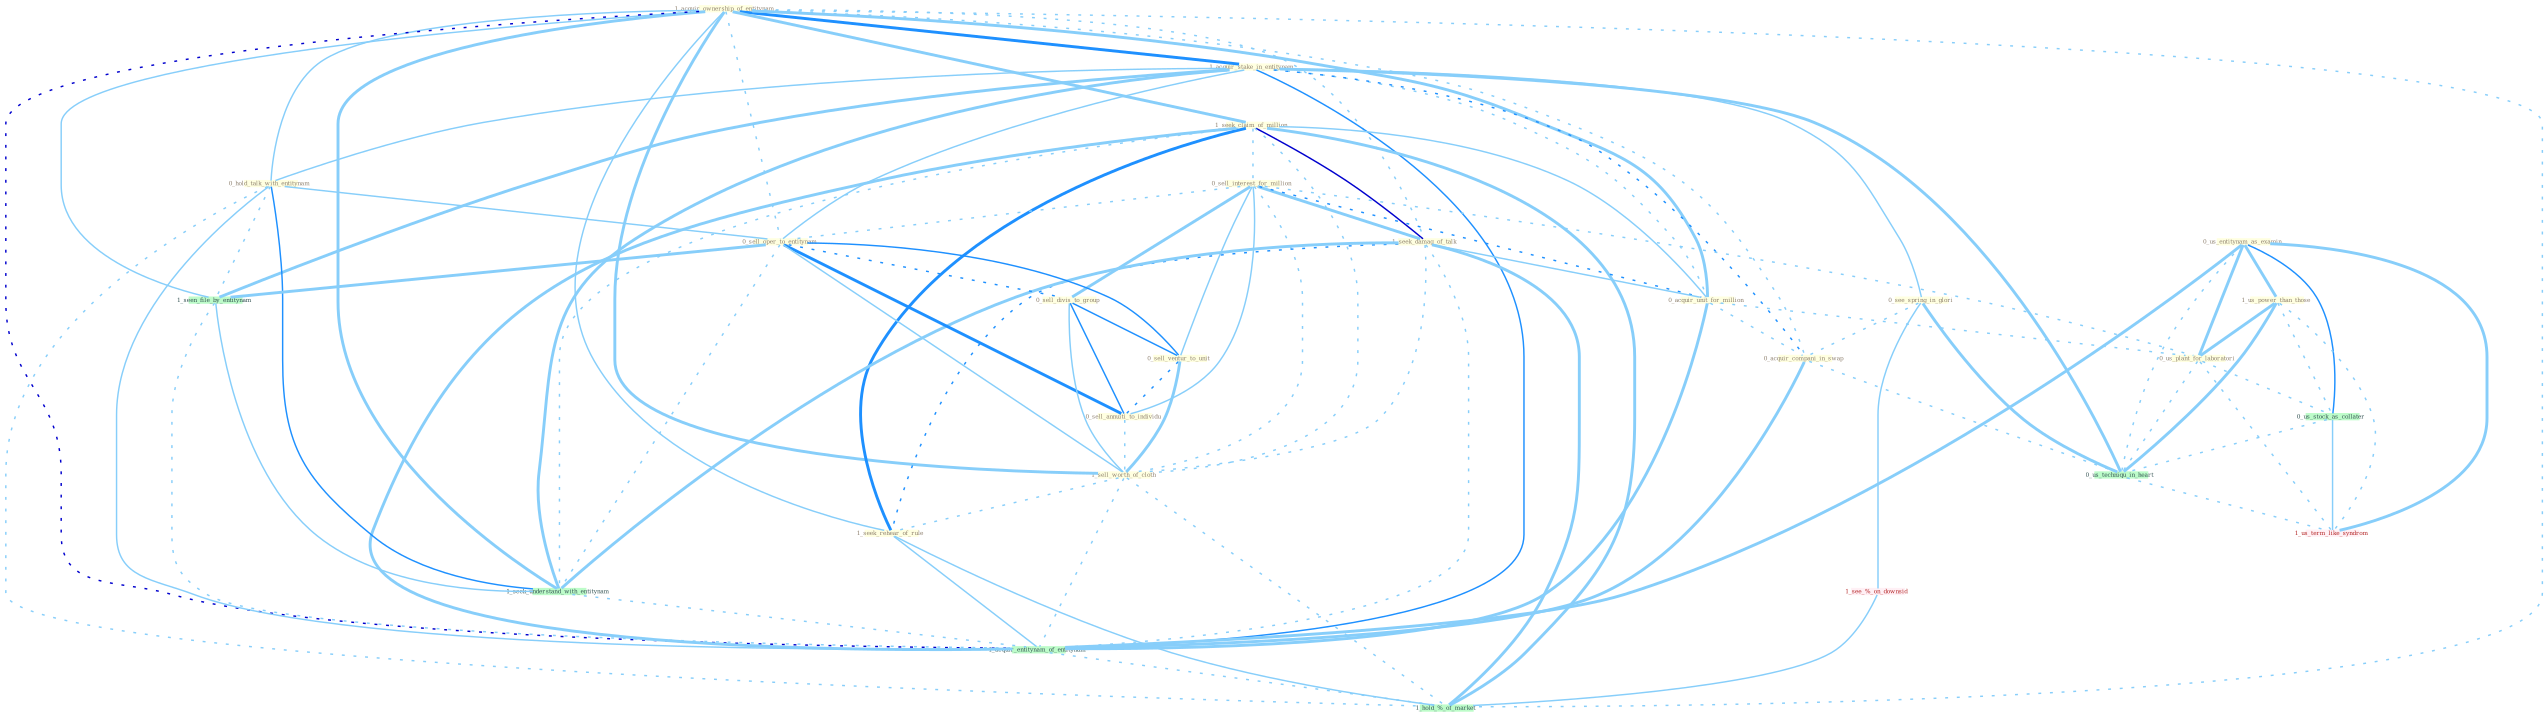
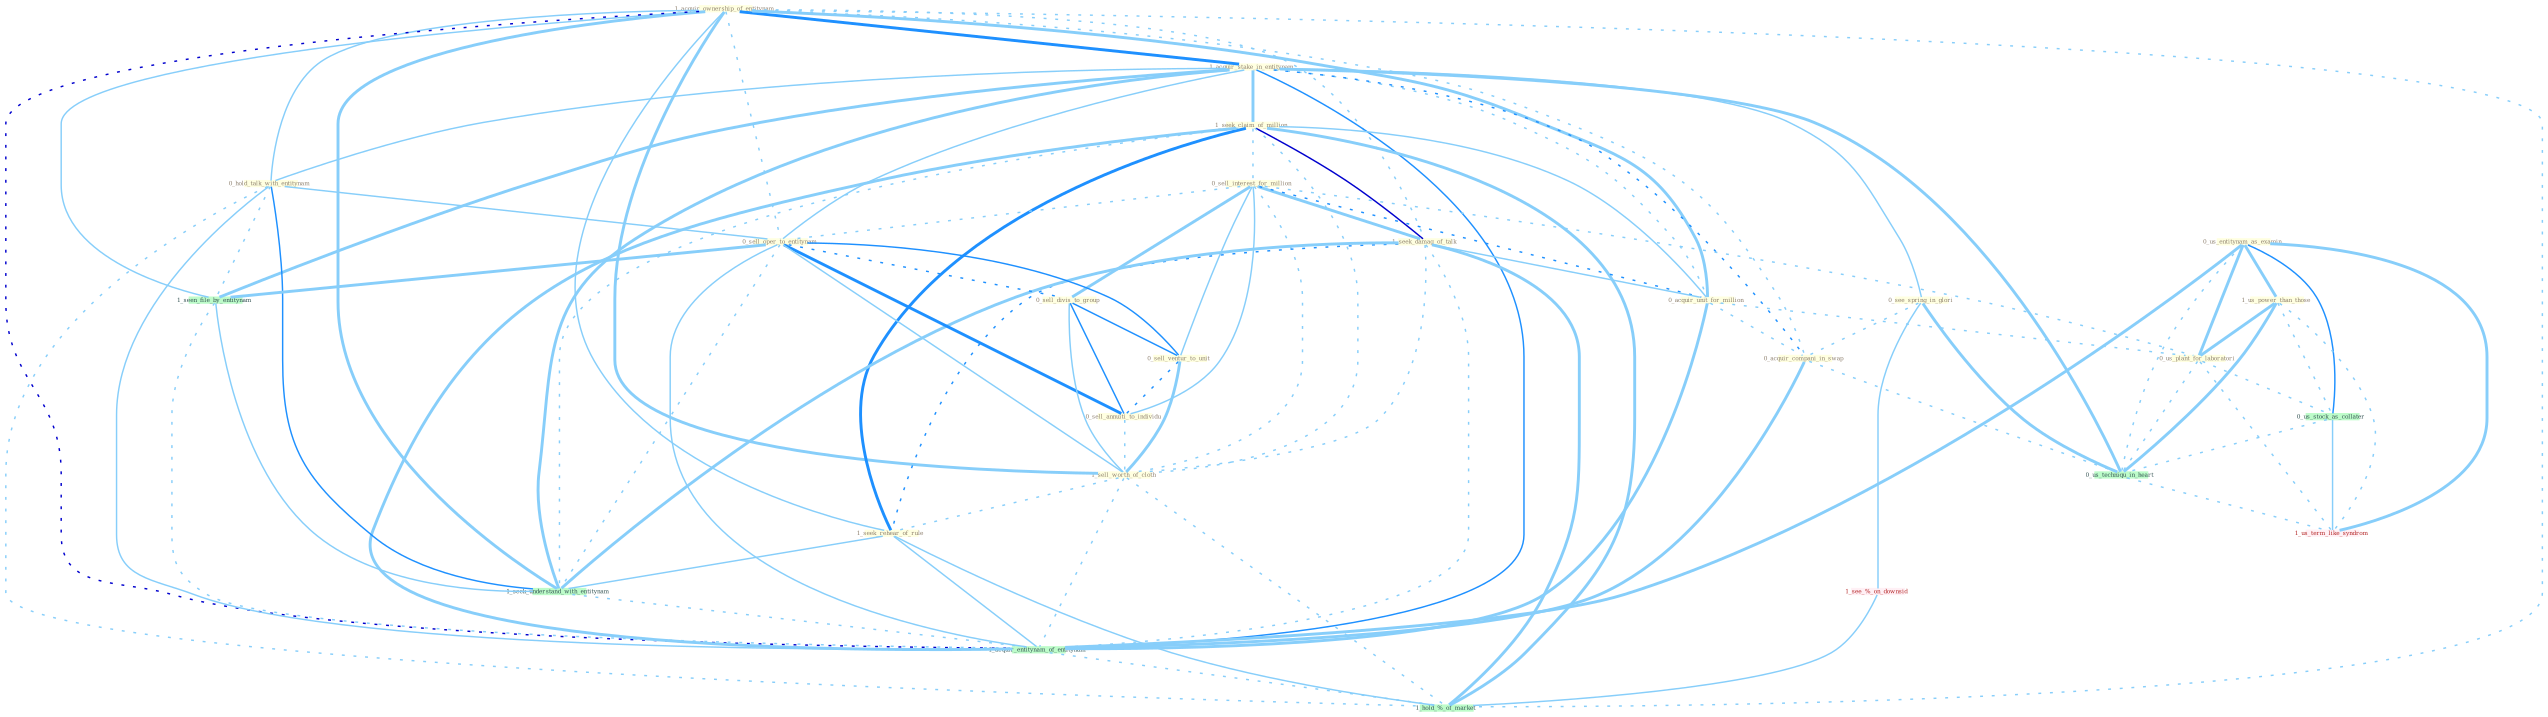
(976, 64) -> (1253, 96)
none -> (715, 523)
none -> (726, 562)
